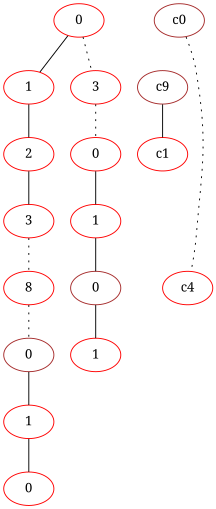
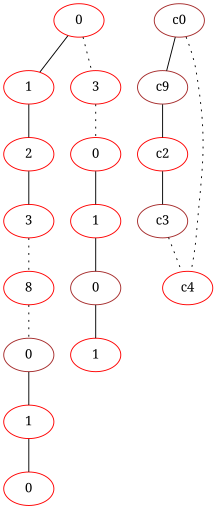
none -> (171, 54)
(163, 154) -> (163, 154)
none -> (163, 221)
